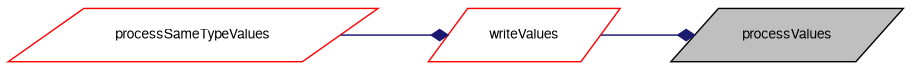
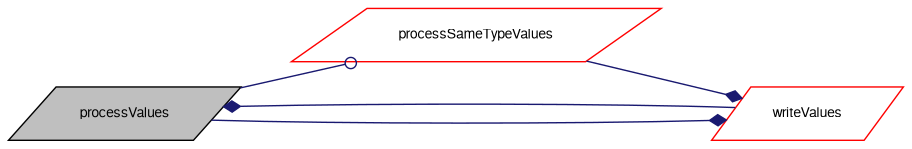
none -> (293, 76)
none -> (460, 123)
